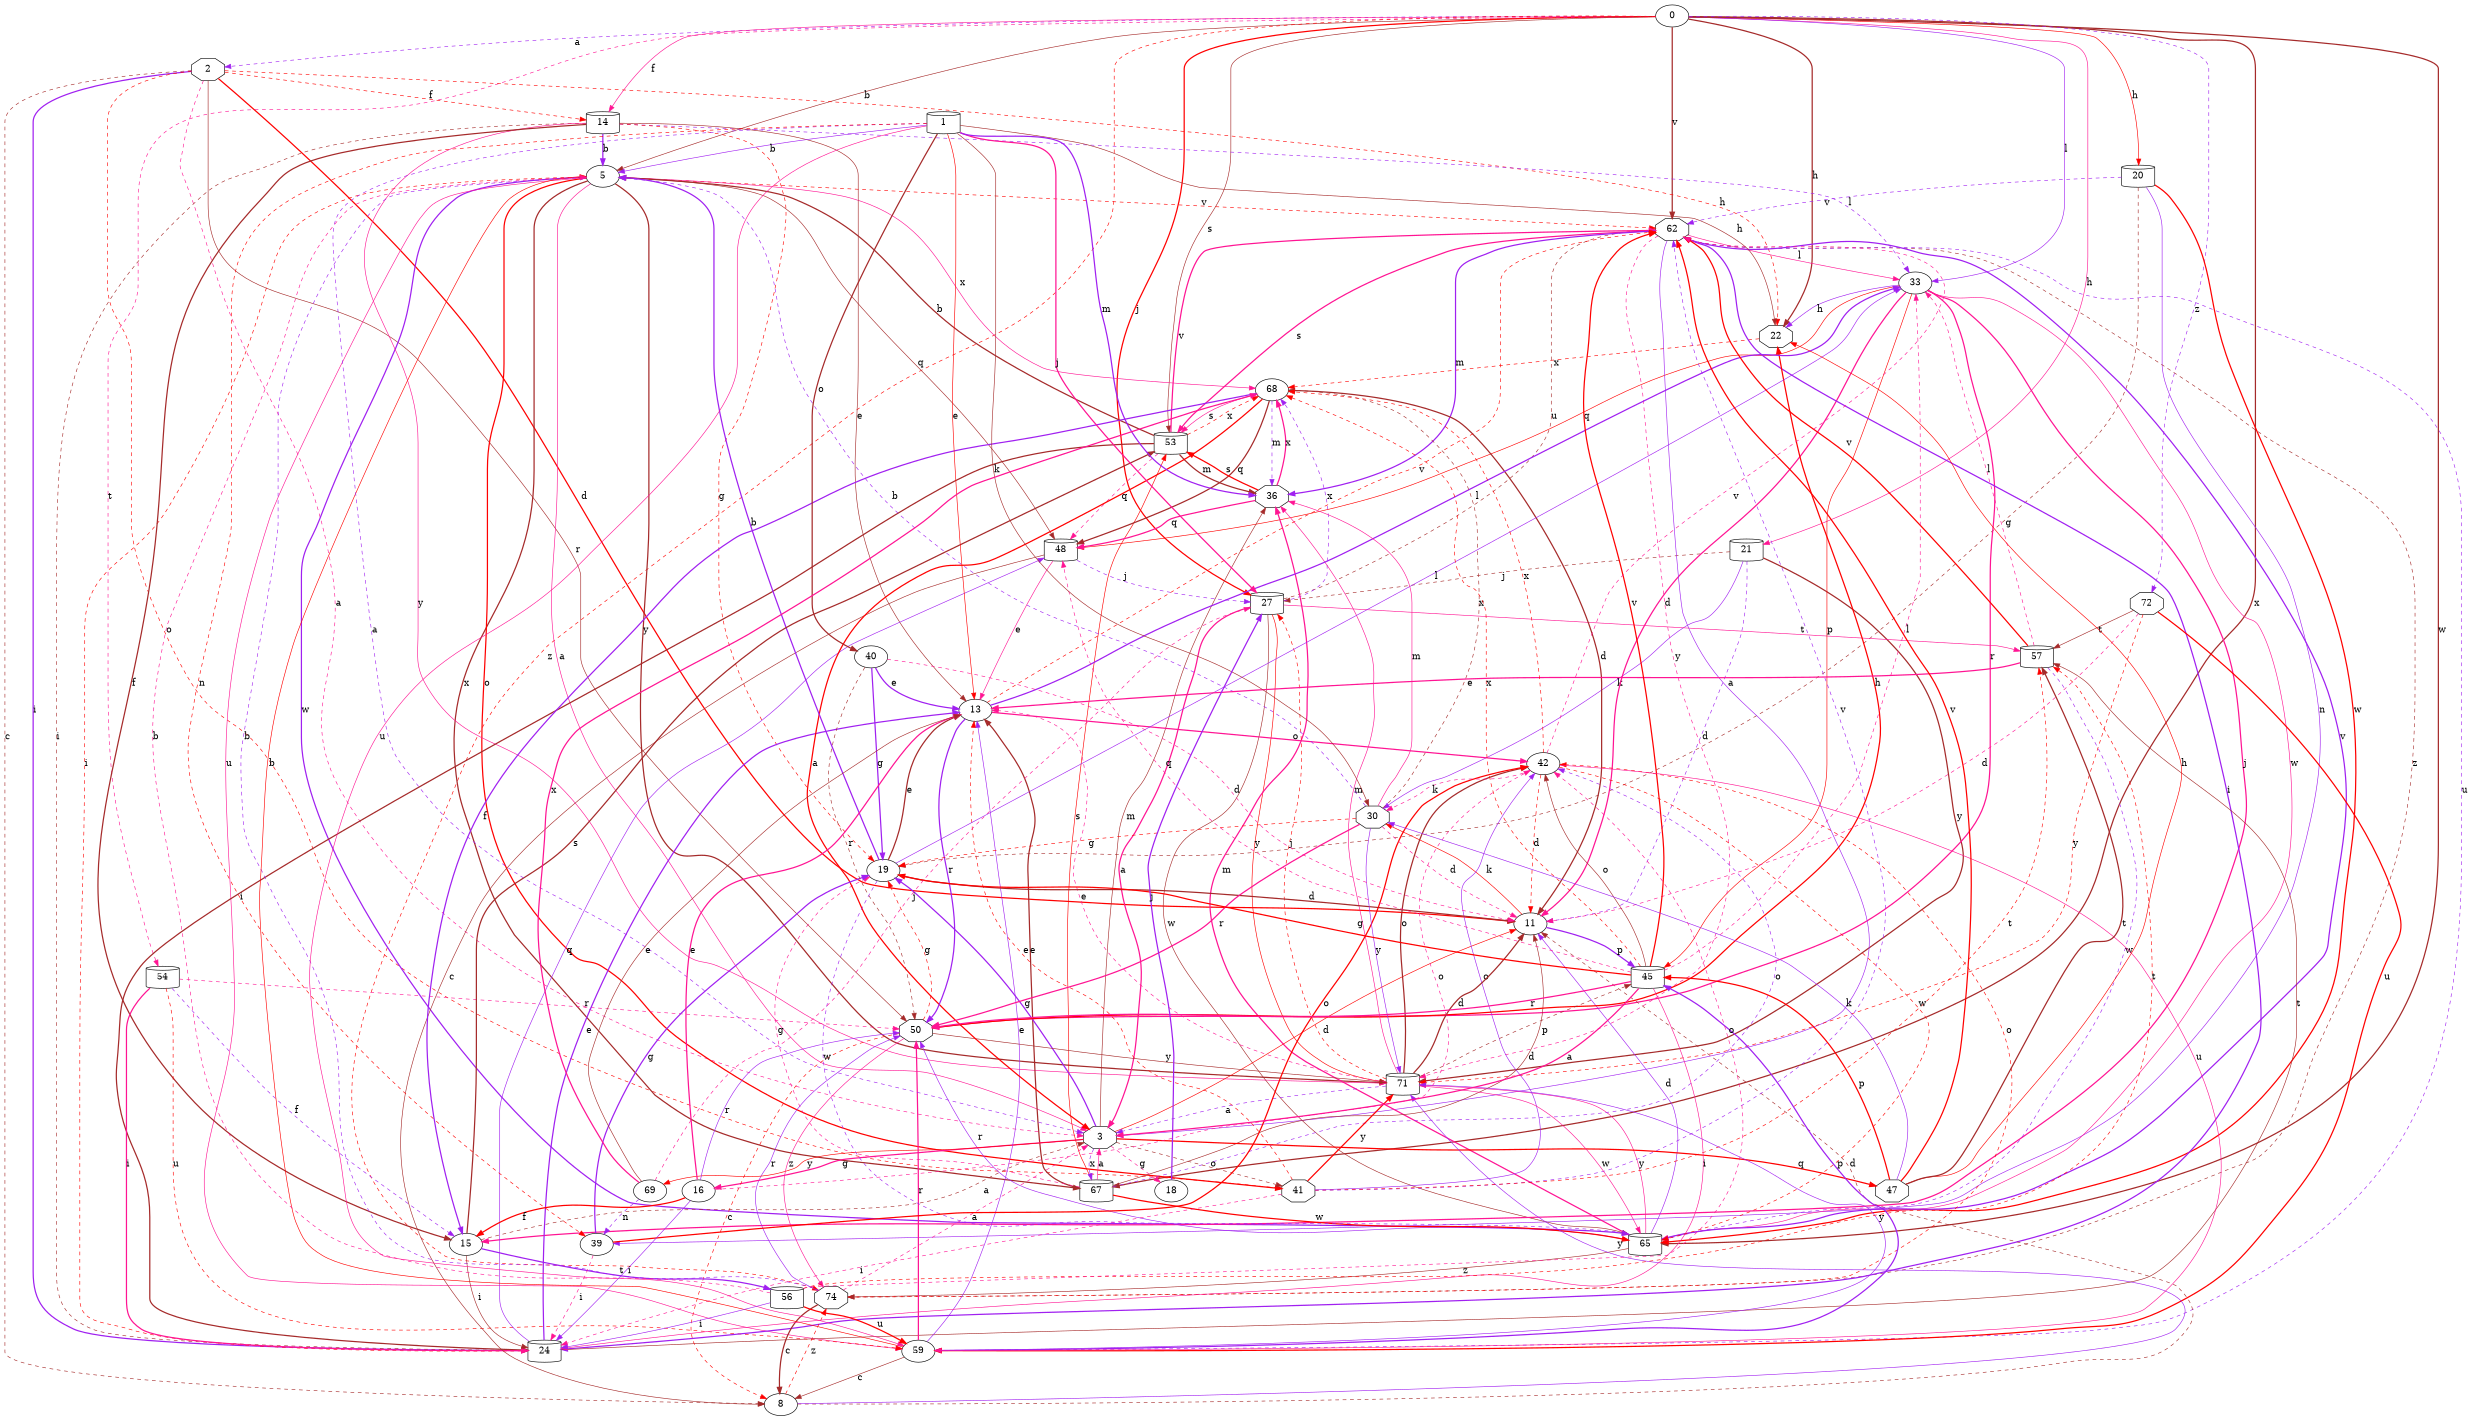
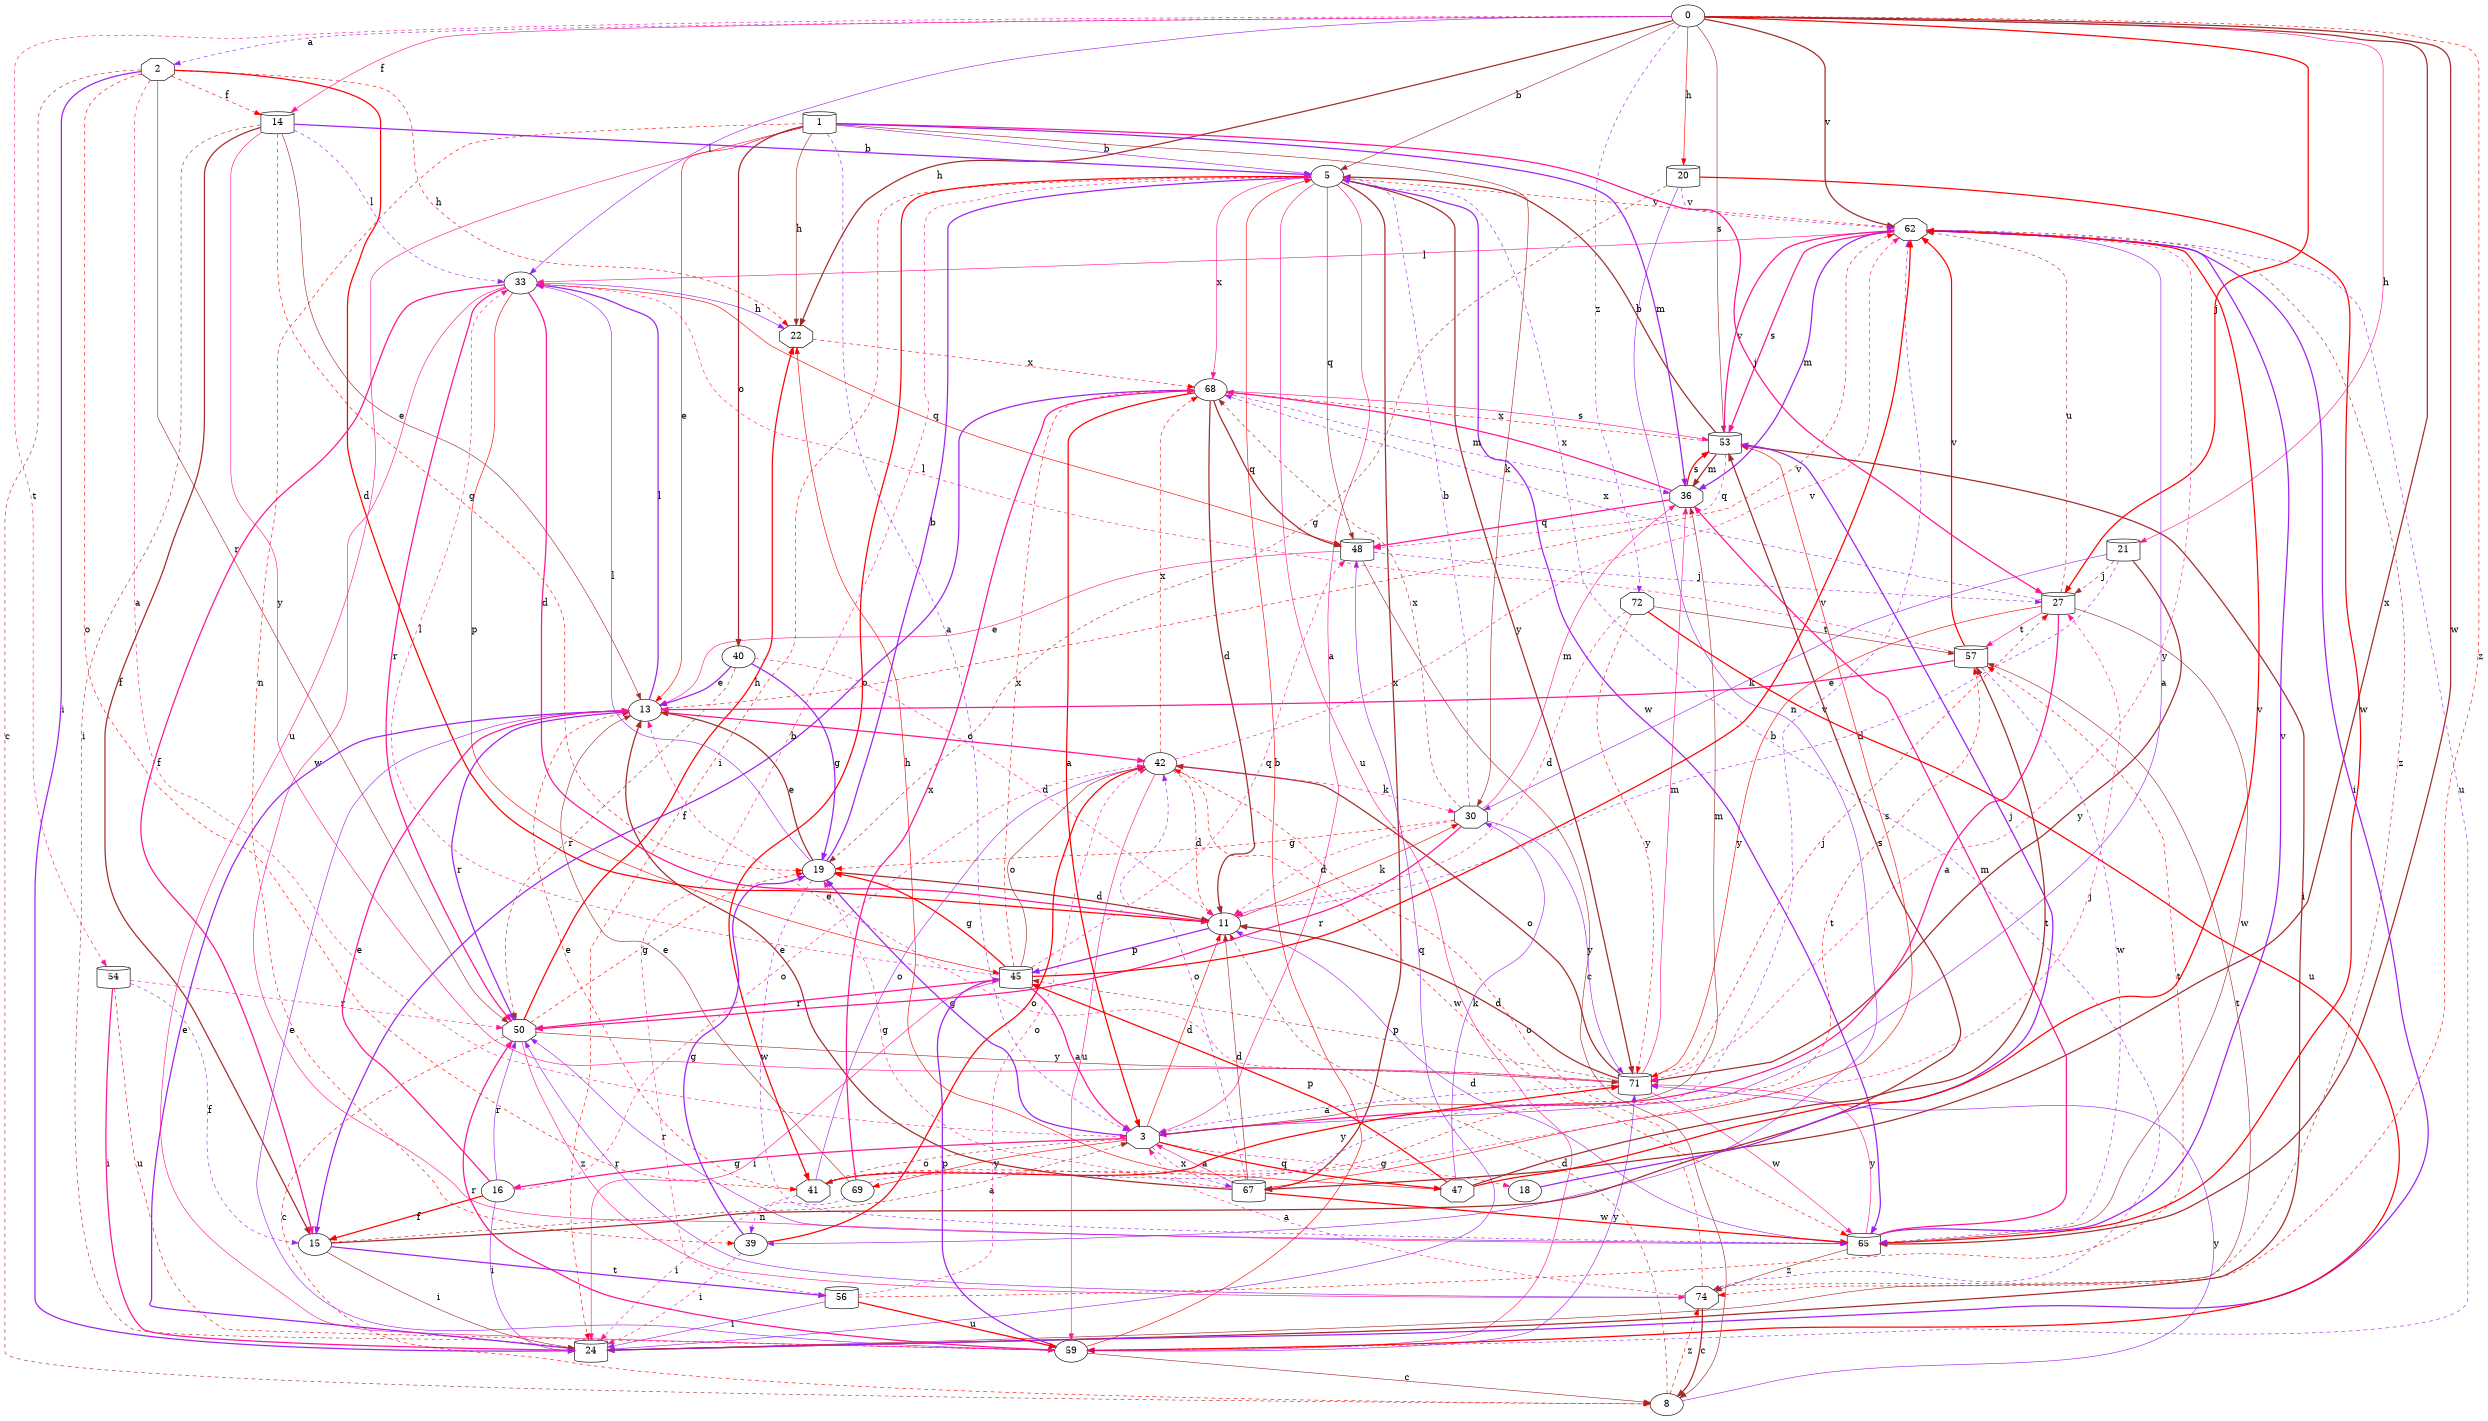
(2245, 764) -> (159, 764)
(1149, 874) -> (2047, 979)
